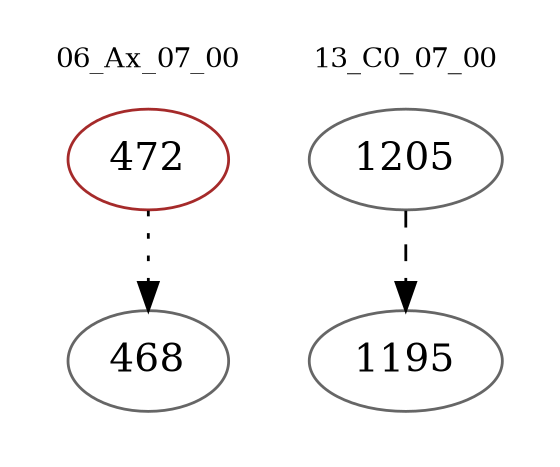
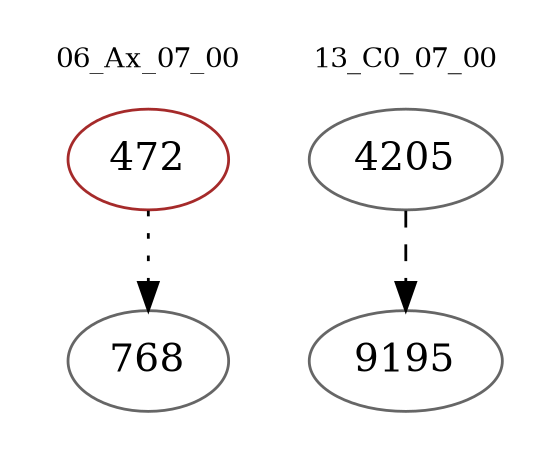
(406, 160) -> (406, 160)
(148, 361) -> (148, 361)
(406, 361) -> (406, 361)
